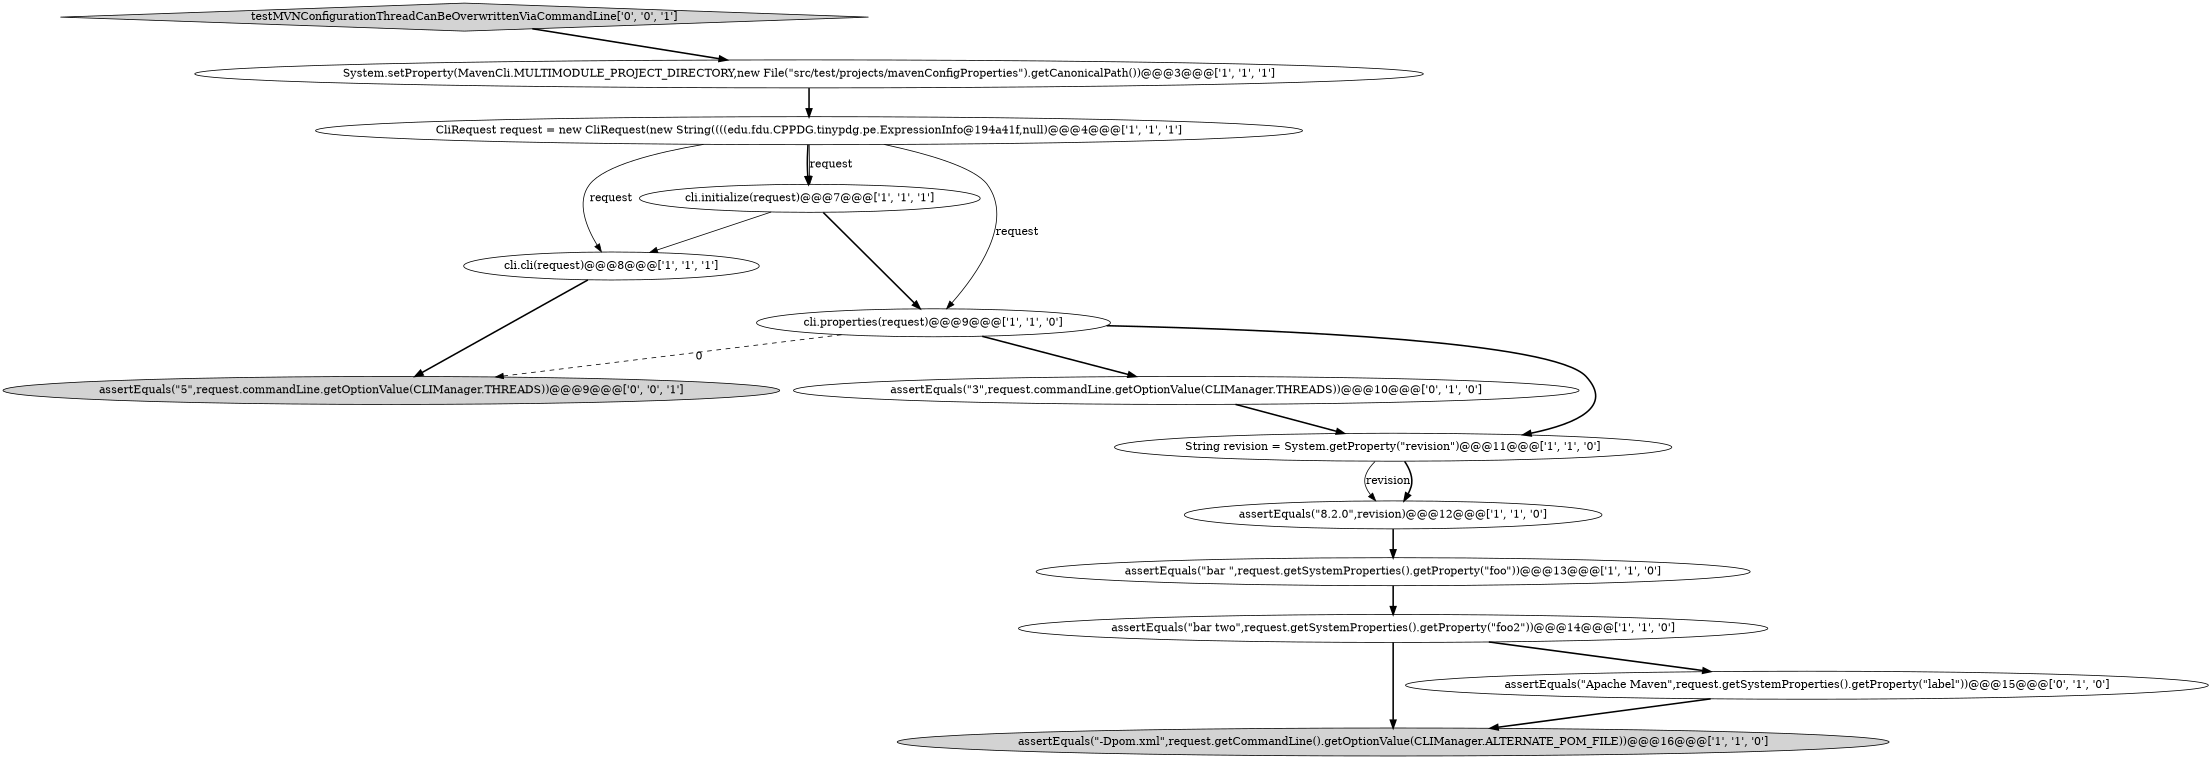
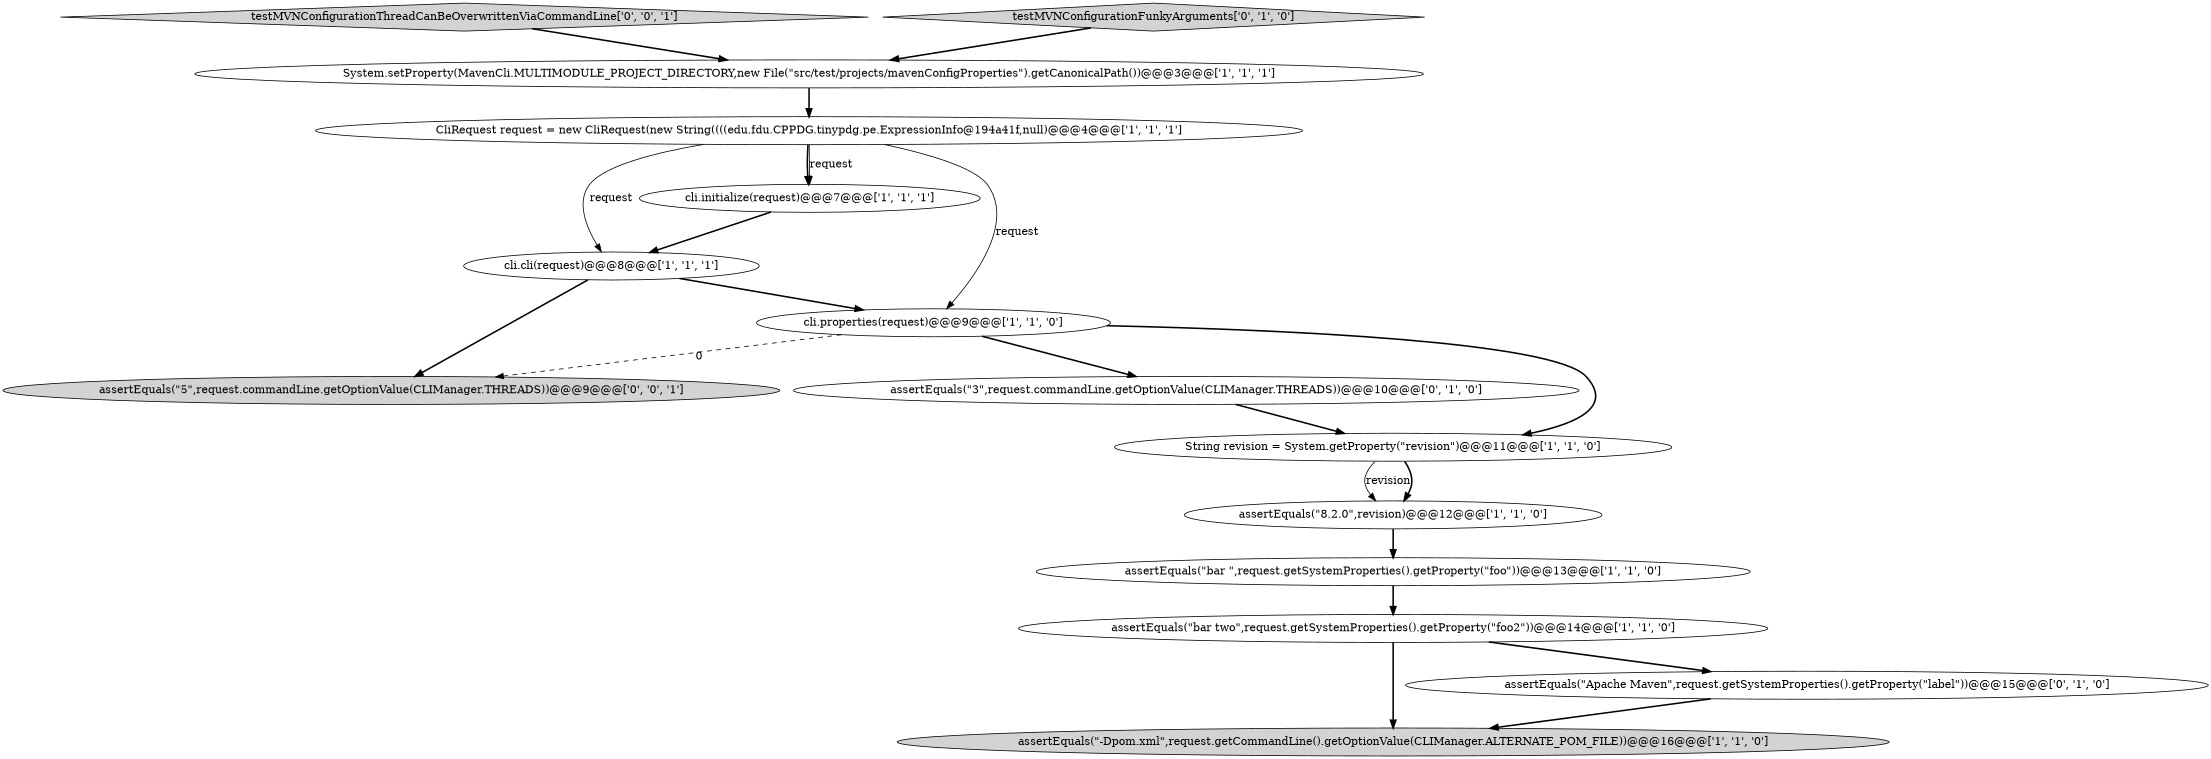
none -> (1154, 17)
(714, 231) -> (714, 231)
(869, 258) -> (767, 294)
